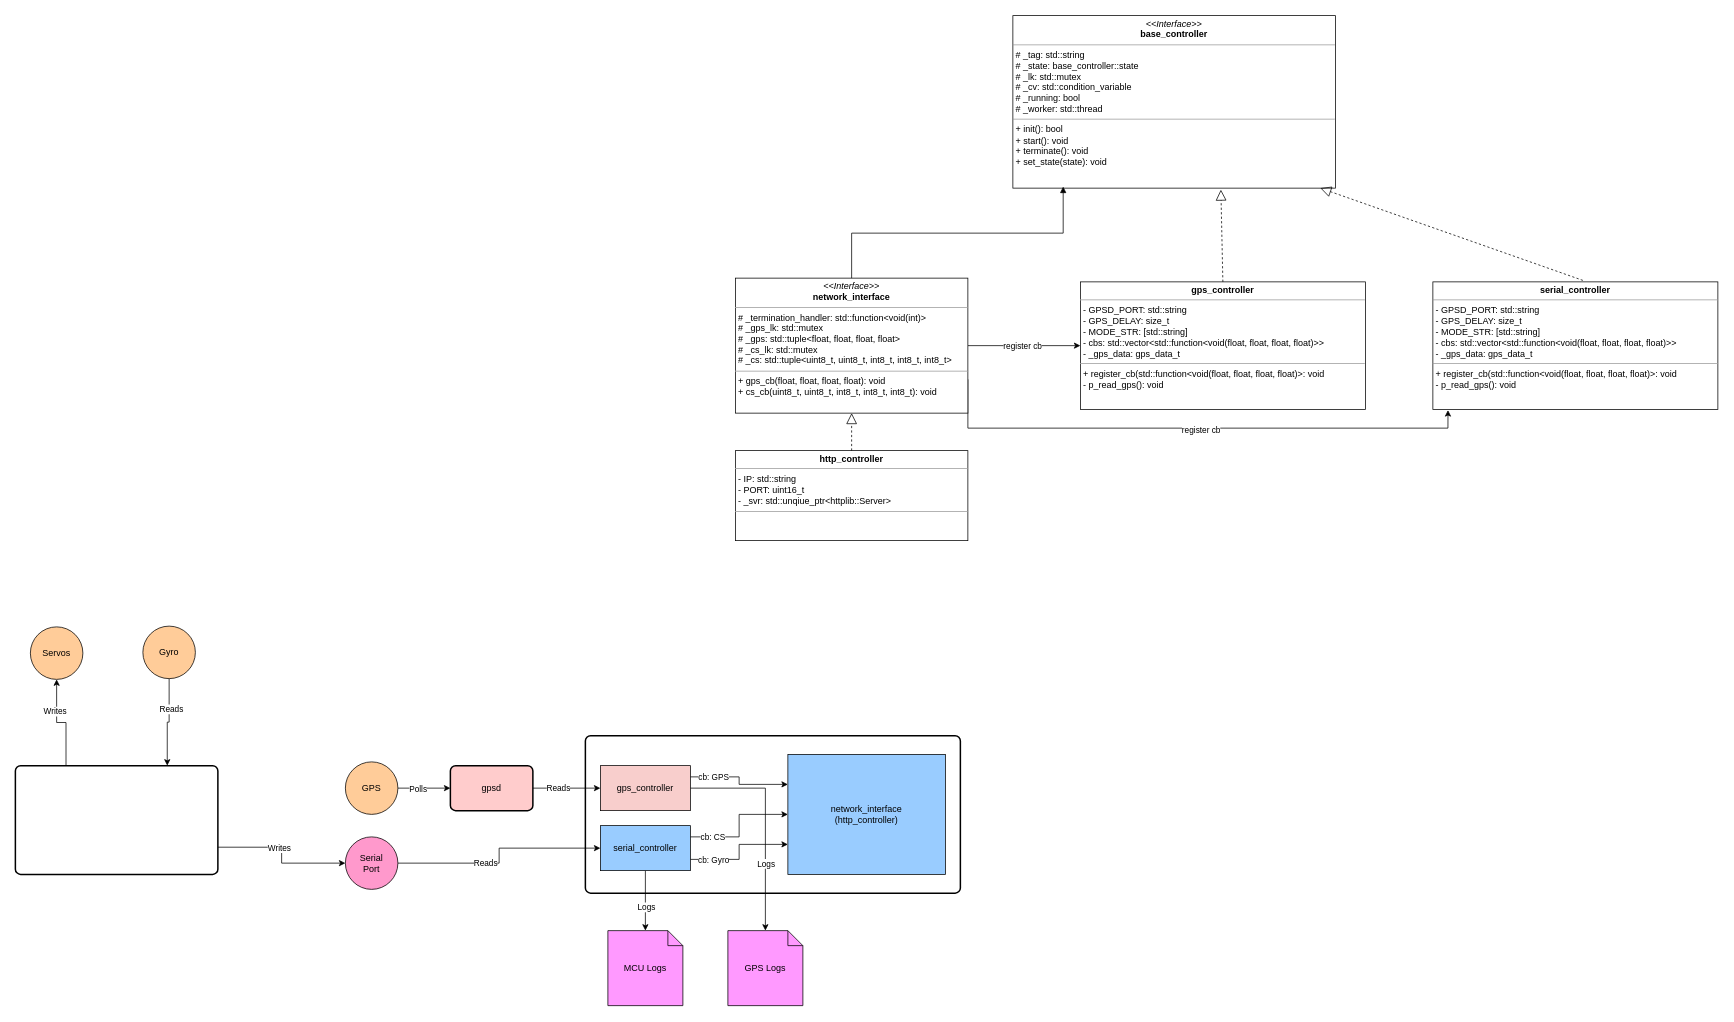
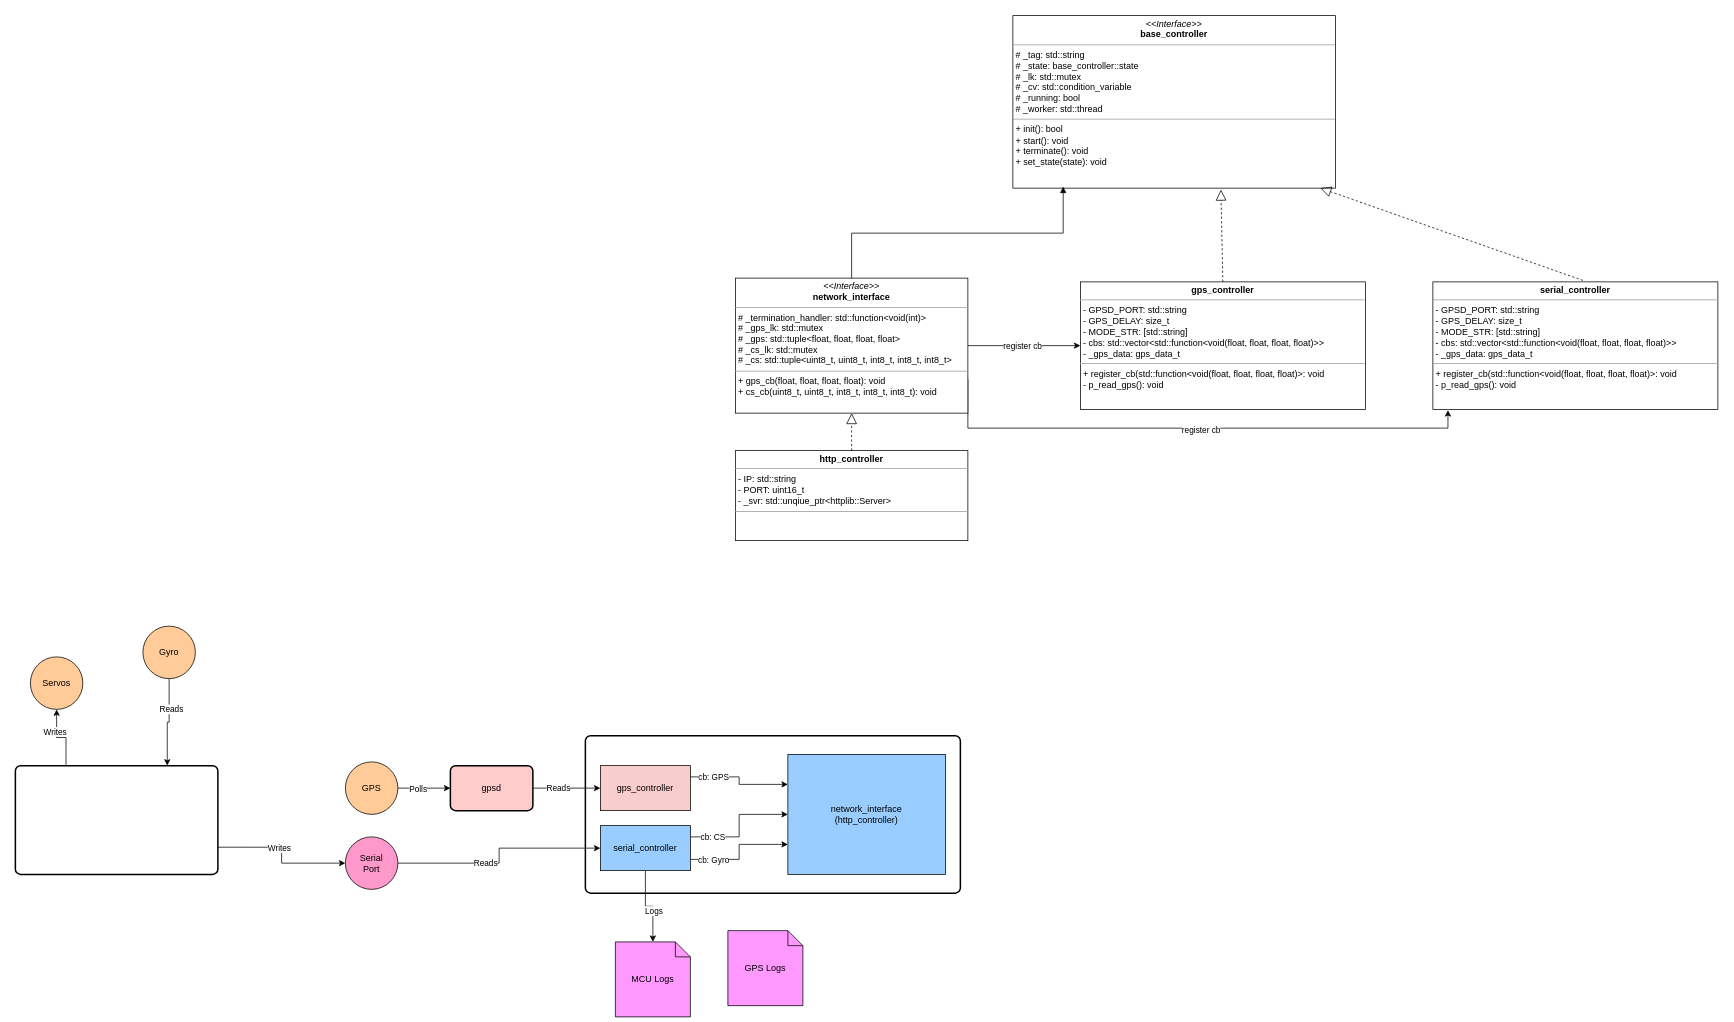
(57, 653) -> (57, 683)
(765, 855) -> none
(645, 968) -> (653, 979)
